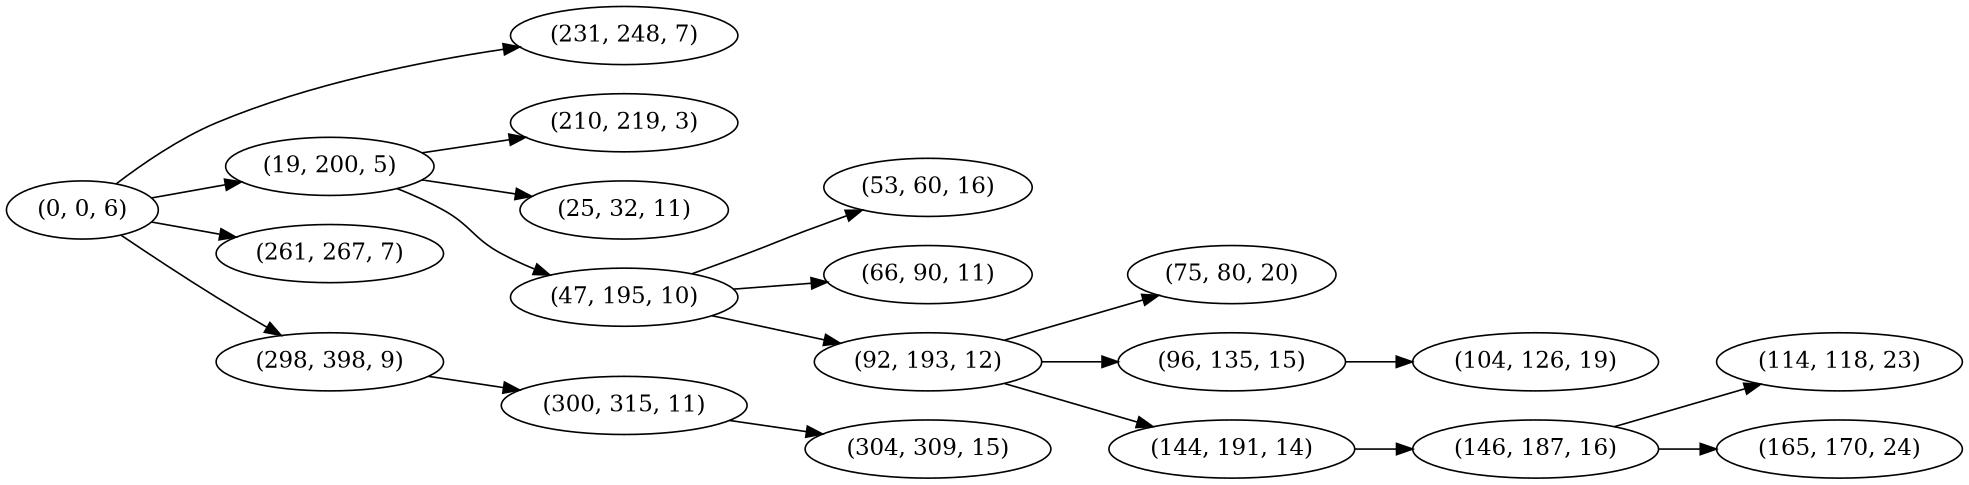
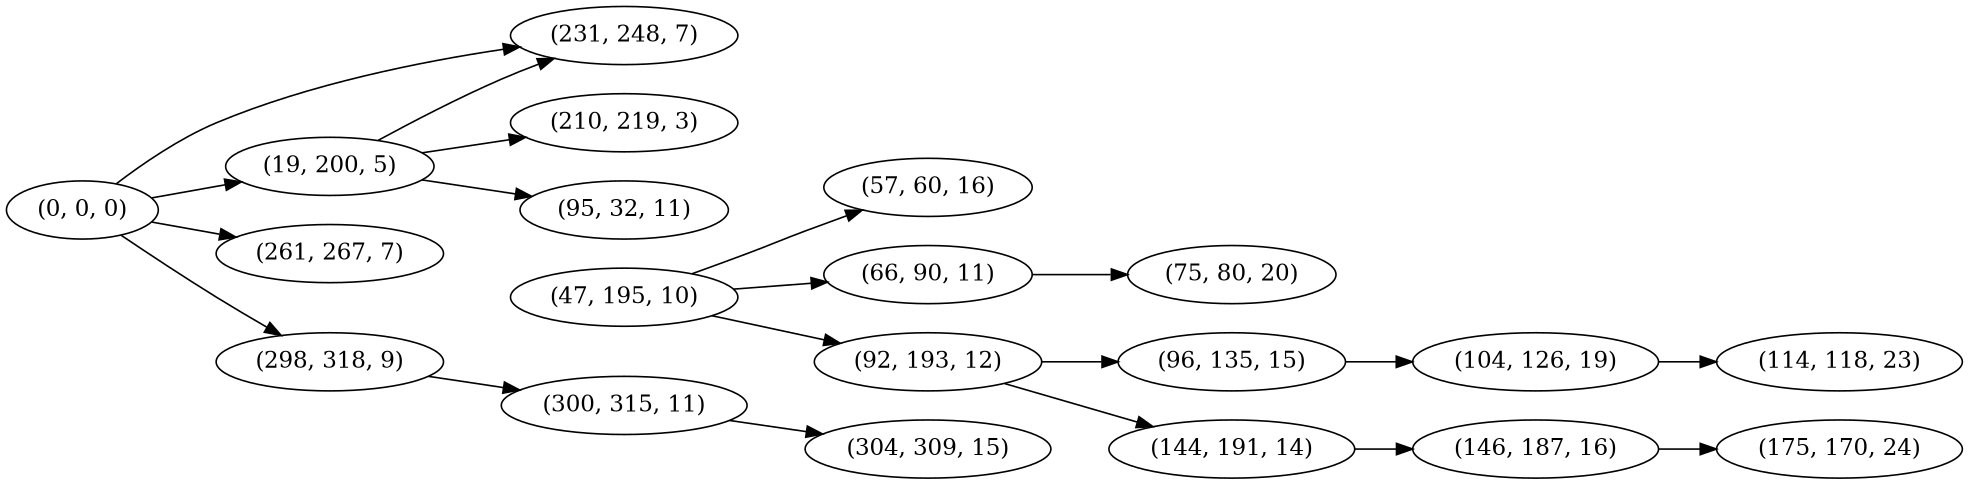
(928, 187) -> (928, 187)
(82, 210) -> (82, 210)
(624, 210) -> (624, 210)
(467, 227) -> (457, 100)
(1074, 320) -> (1071, 275)
(330, 362) -> (330, 362)
(1680, 408) -> (1679, 362)
(1839, 449) -> (1839, 449)
